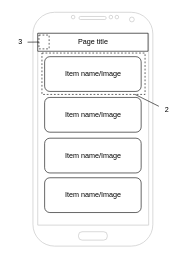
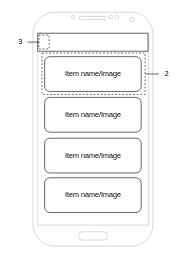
(93, 42) -> none
(166, 110) -> (166, 74)
